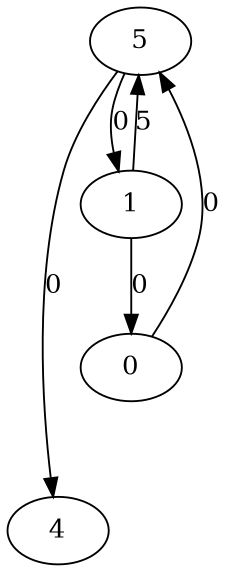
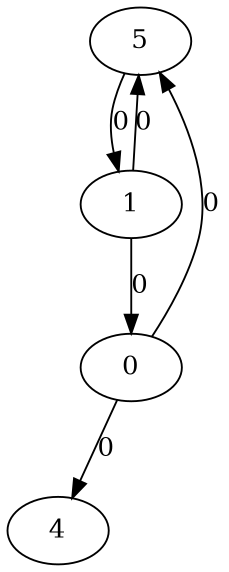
(144, 123) -> (144, 123)
(47, 267) -> (99, 441)
